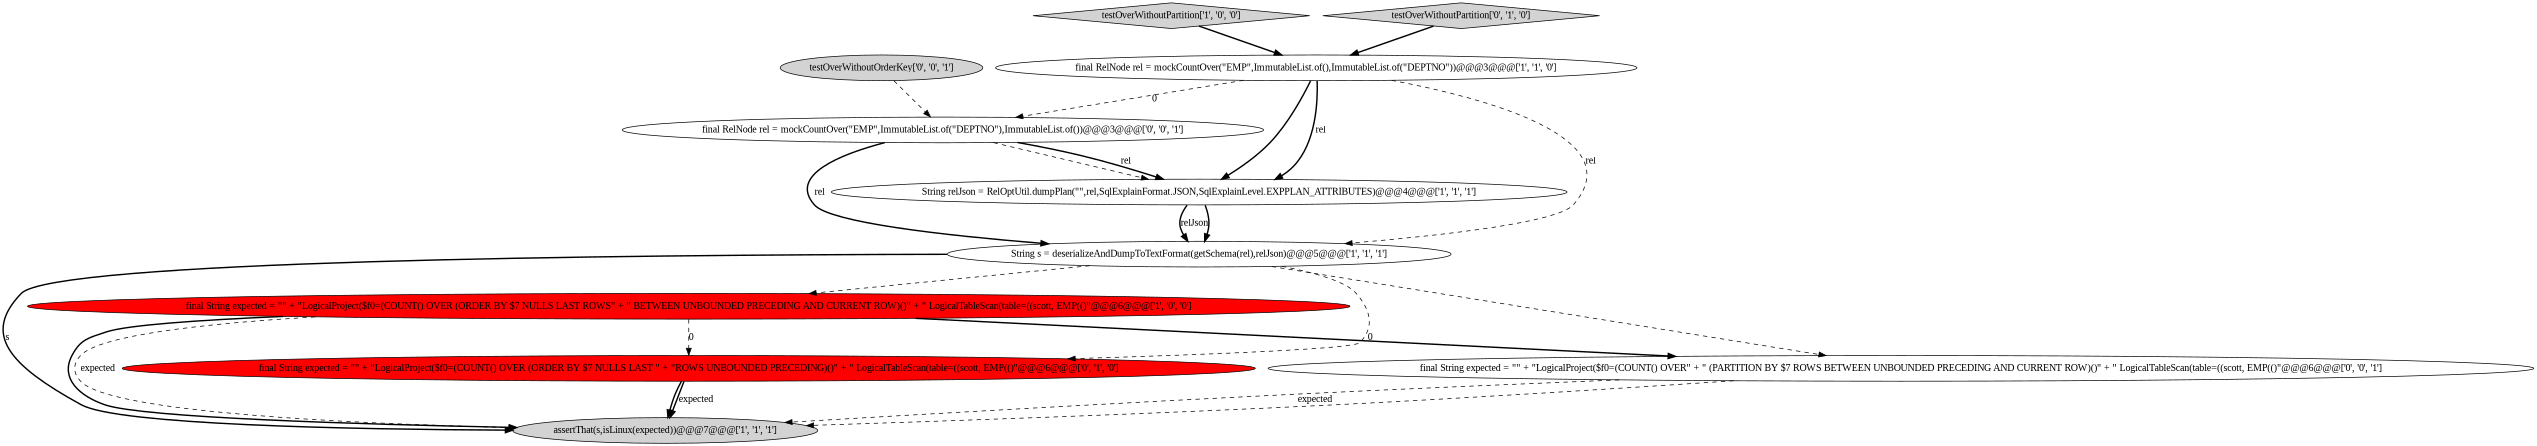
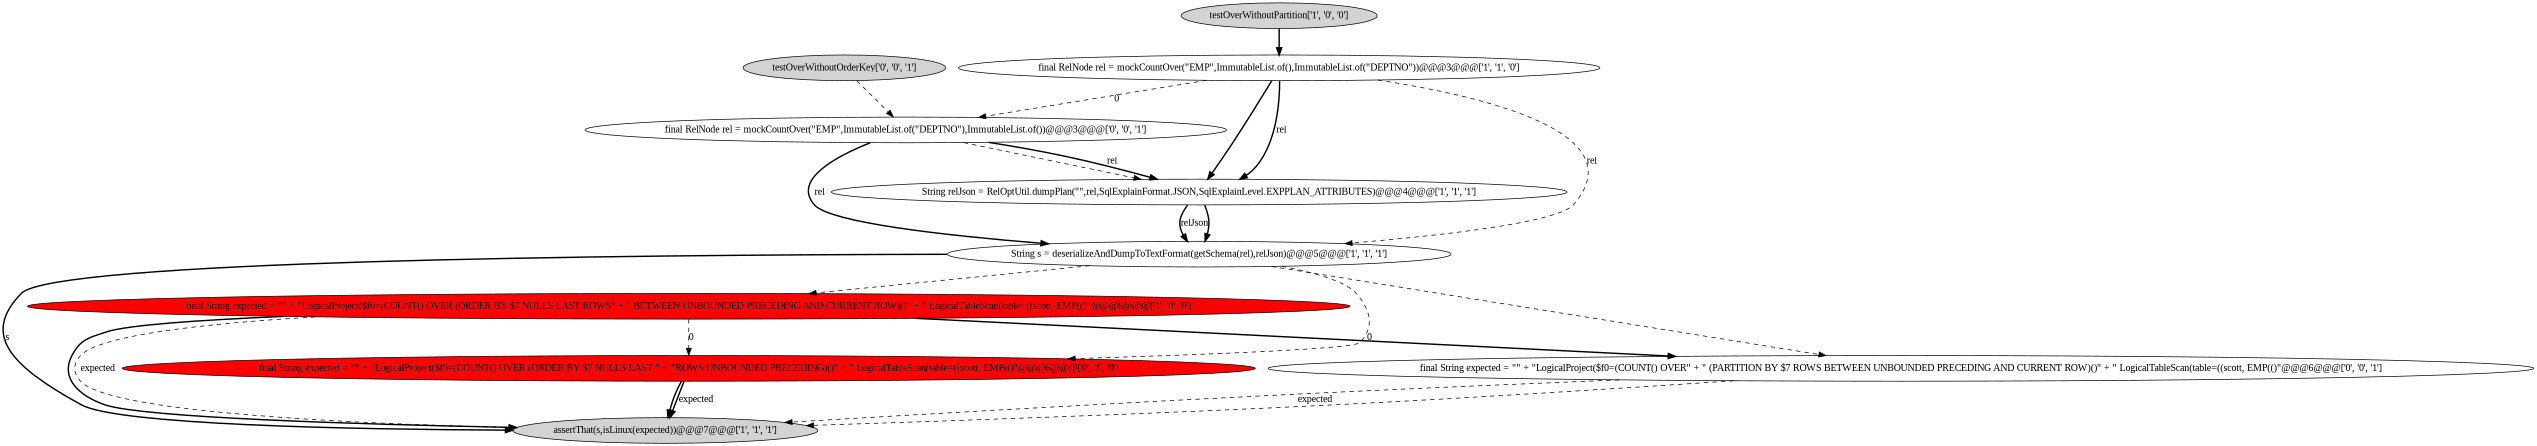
(1171, 16) -> (1279, 16)
(1461, 16) -> none
